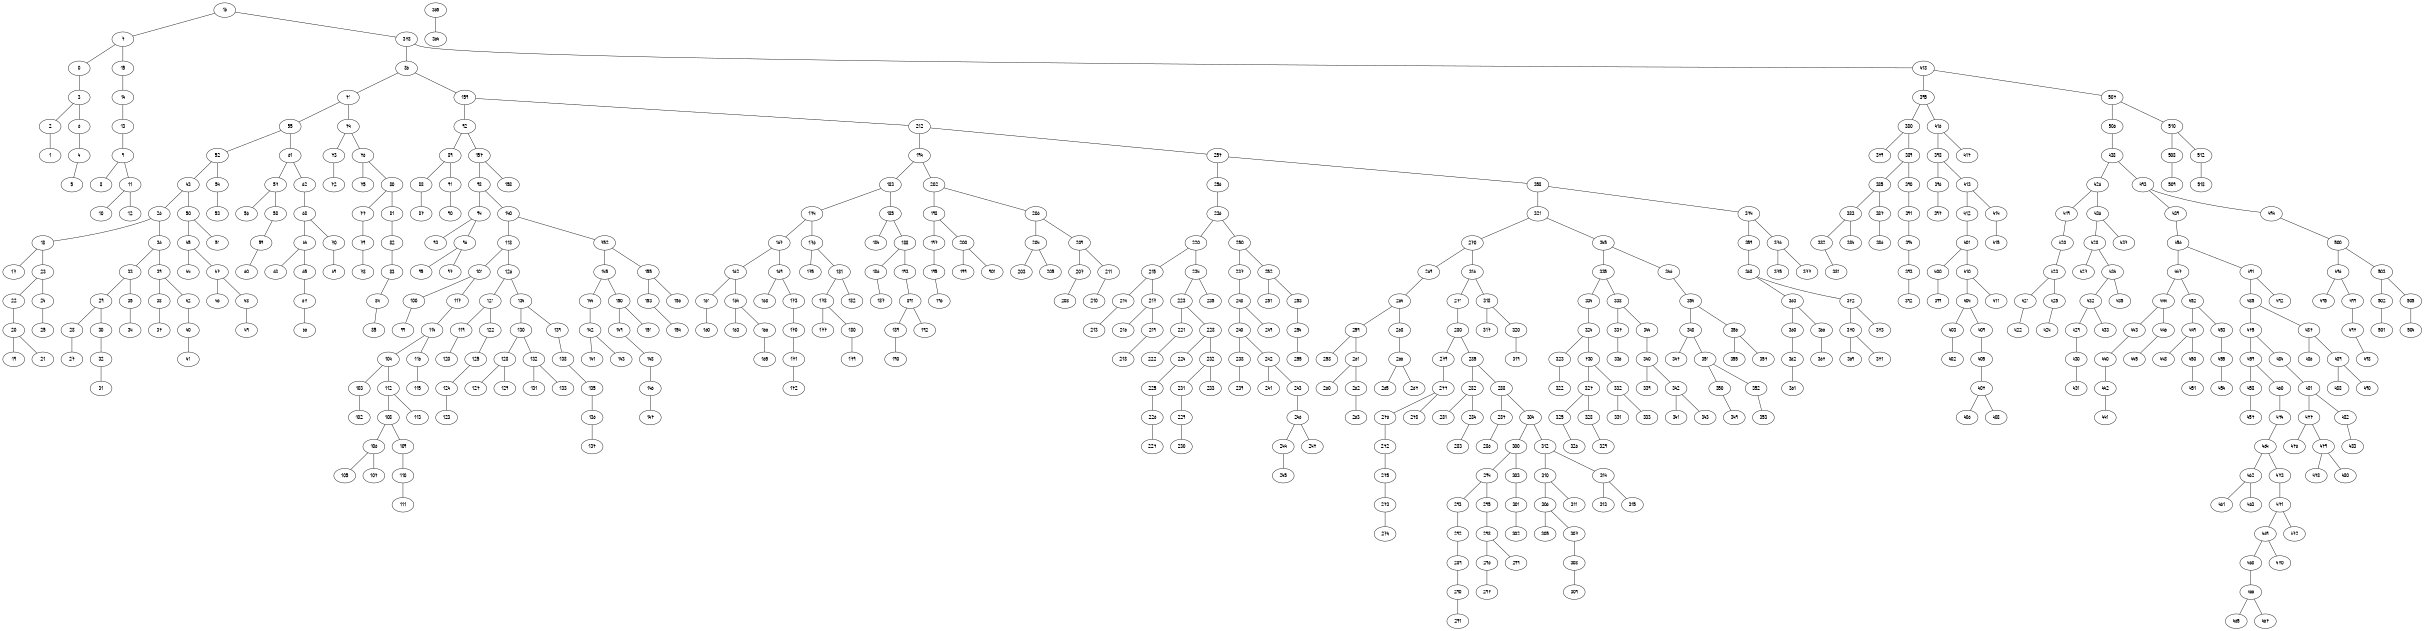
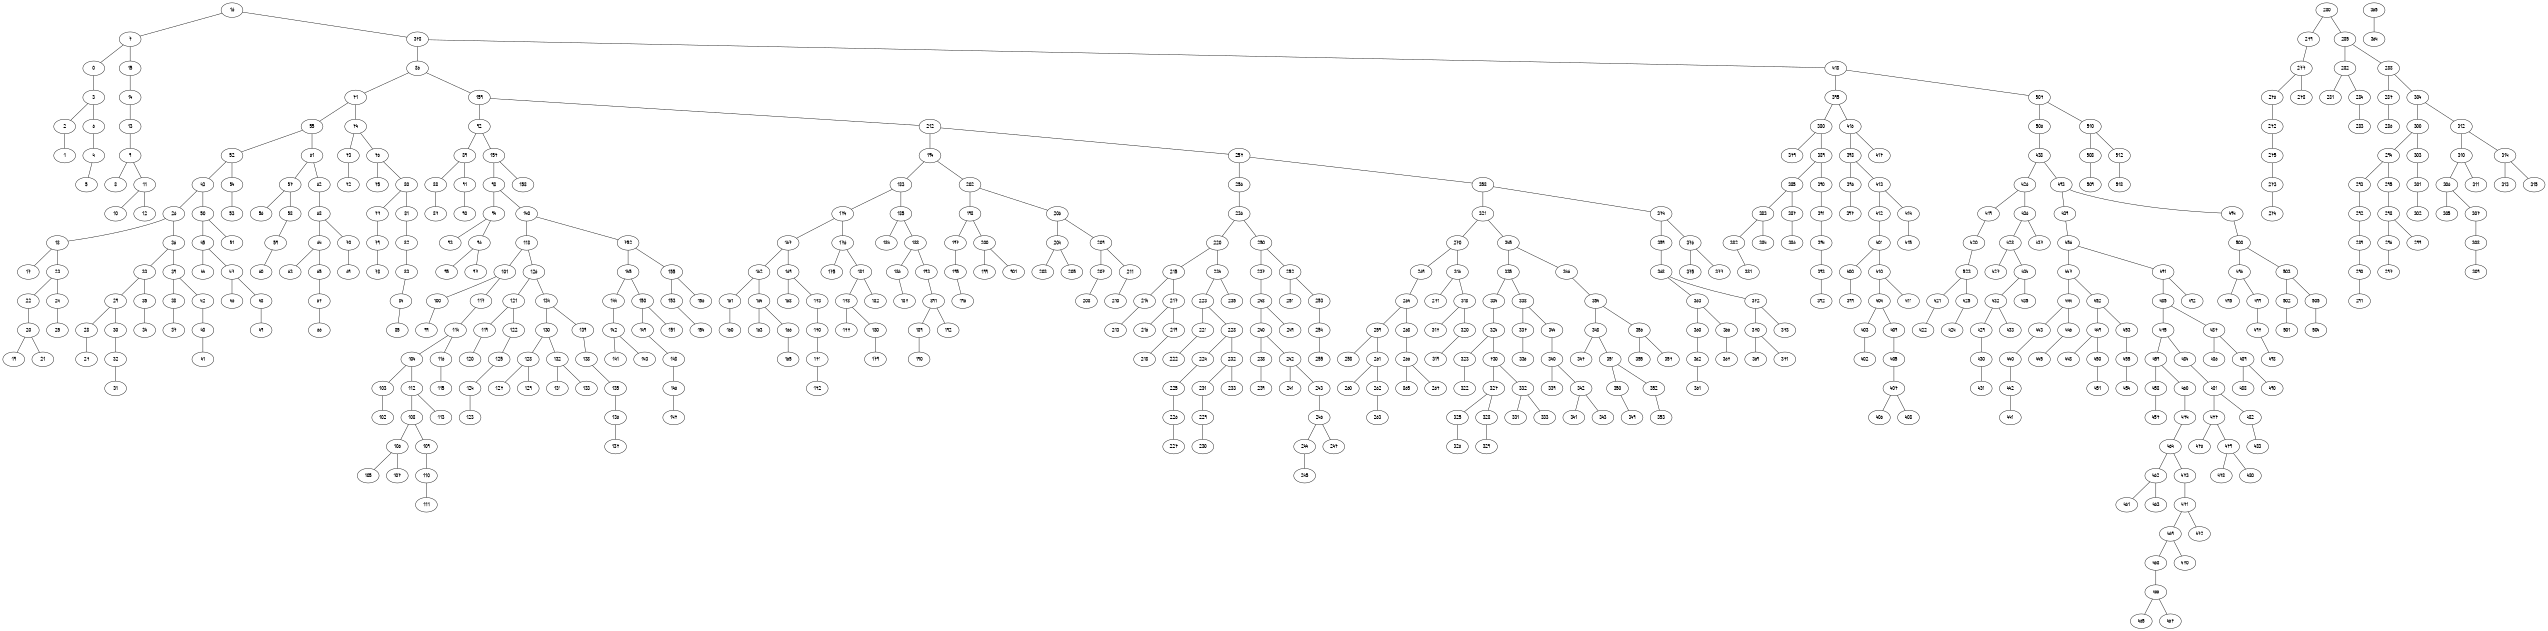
(2054, 272) -> (1967, 272)
(1458, 316) -> none
(1385, 388) -> (1406, 388)
